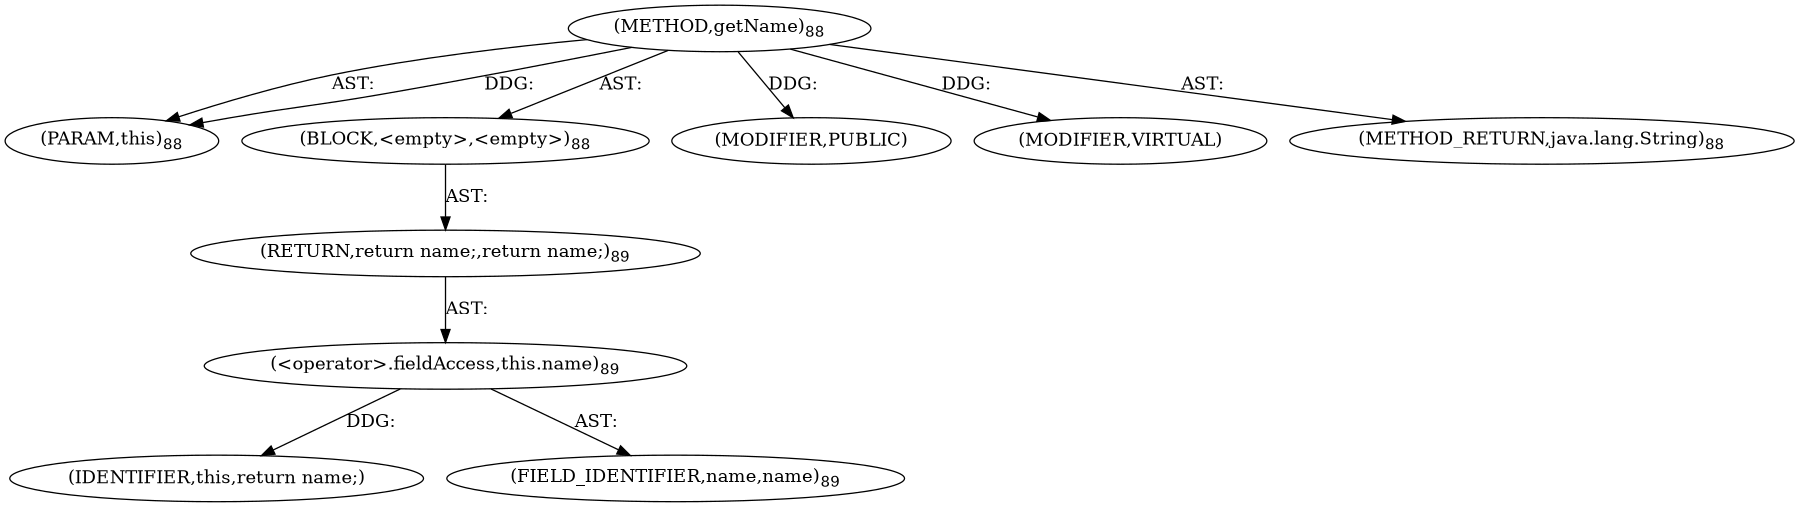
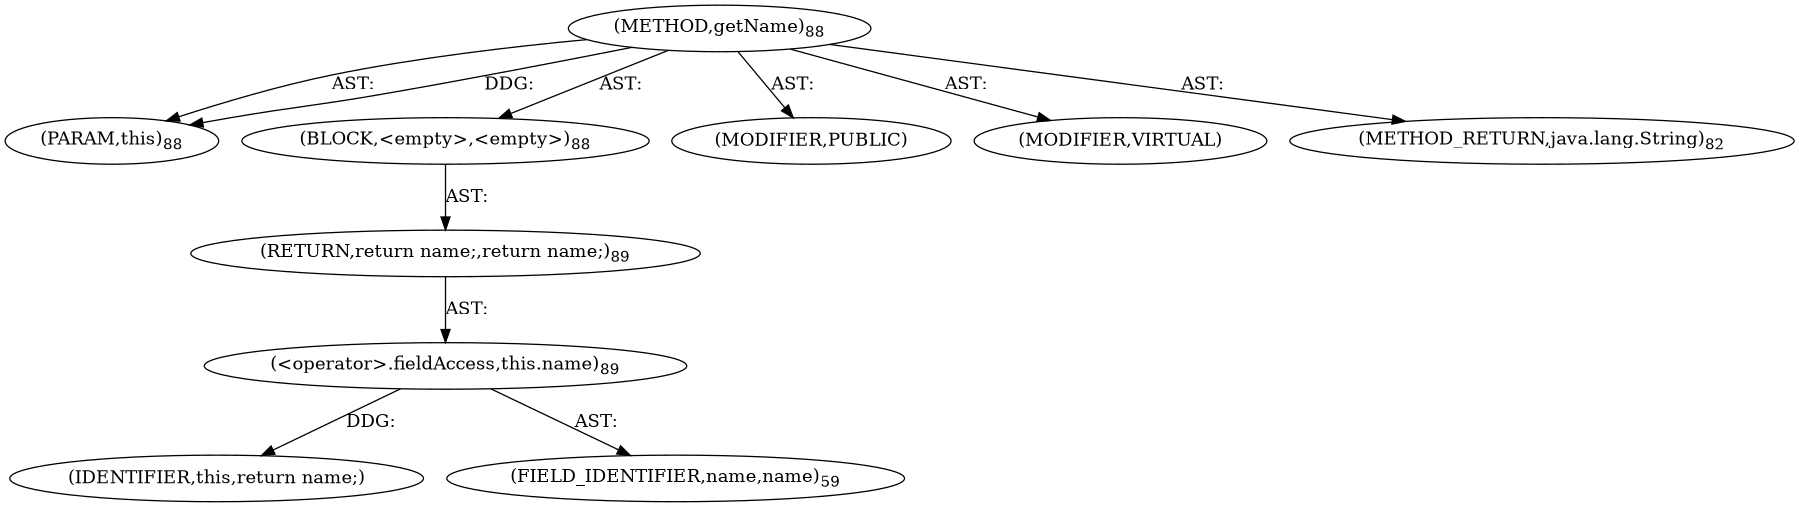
(796, 85) -> (796, 85)
(969, 85) -> (969, 85)
(1715, 139) -> (1715, 139)
(831, 476) -> (831, 476)
